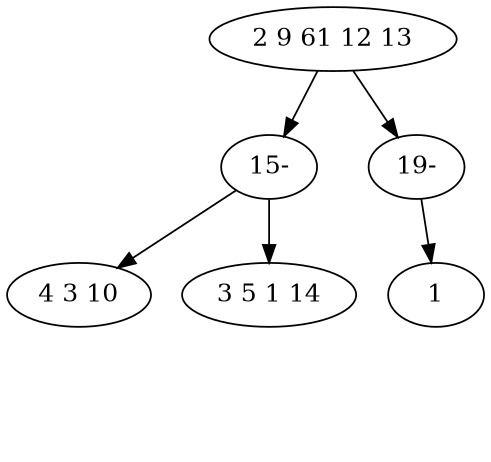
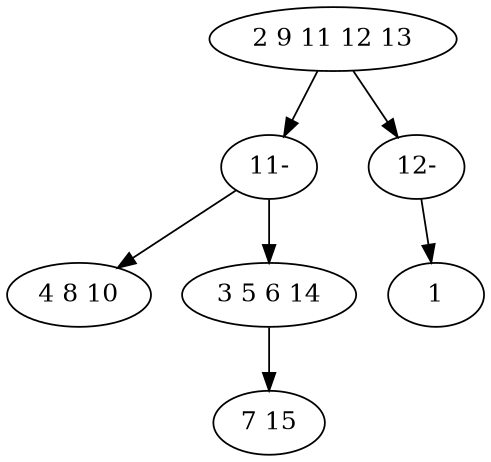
(333, 39) -> (333, 39)
(269, 167) -> (269, 167)
(417, 167) -> (417, 167)
(79, 295) -> (79, 295)
(269, 295) -> (269, 295)
none -> (269, 423)
